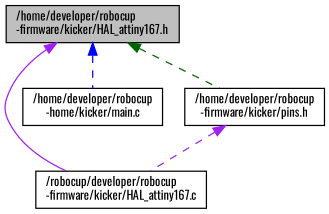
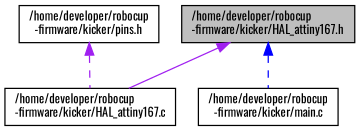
(179, 68) -> none
(93, 107) -> (268, 107)
(121, 190) -> (90, 107)
